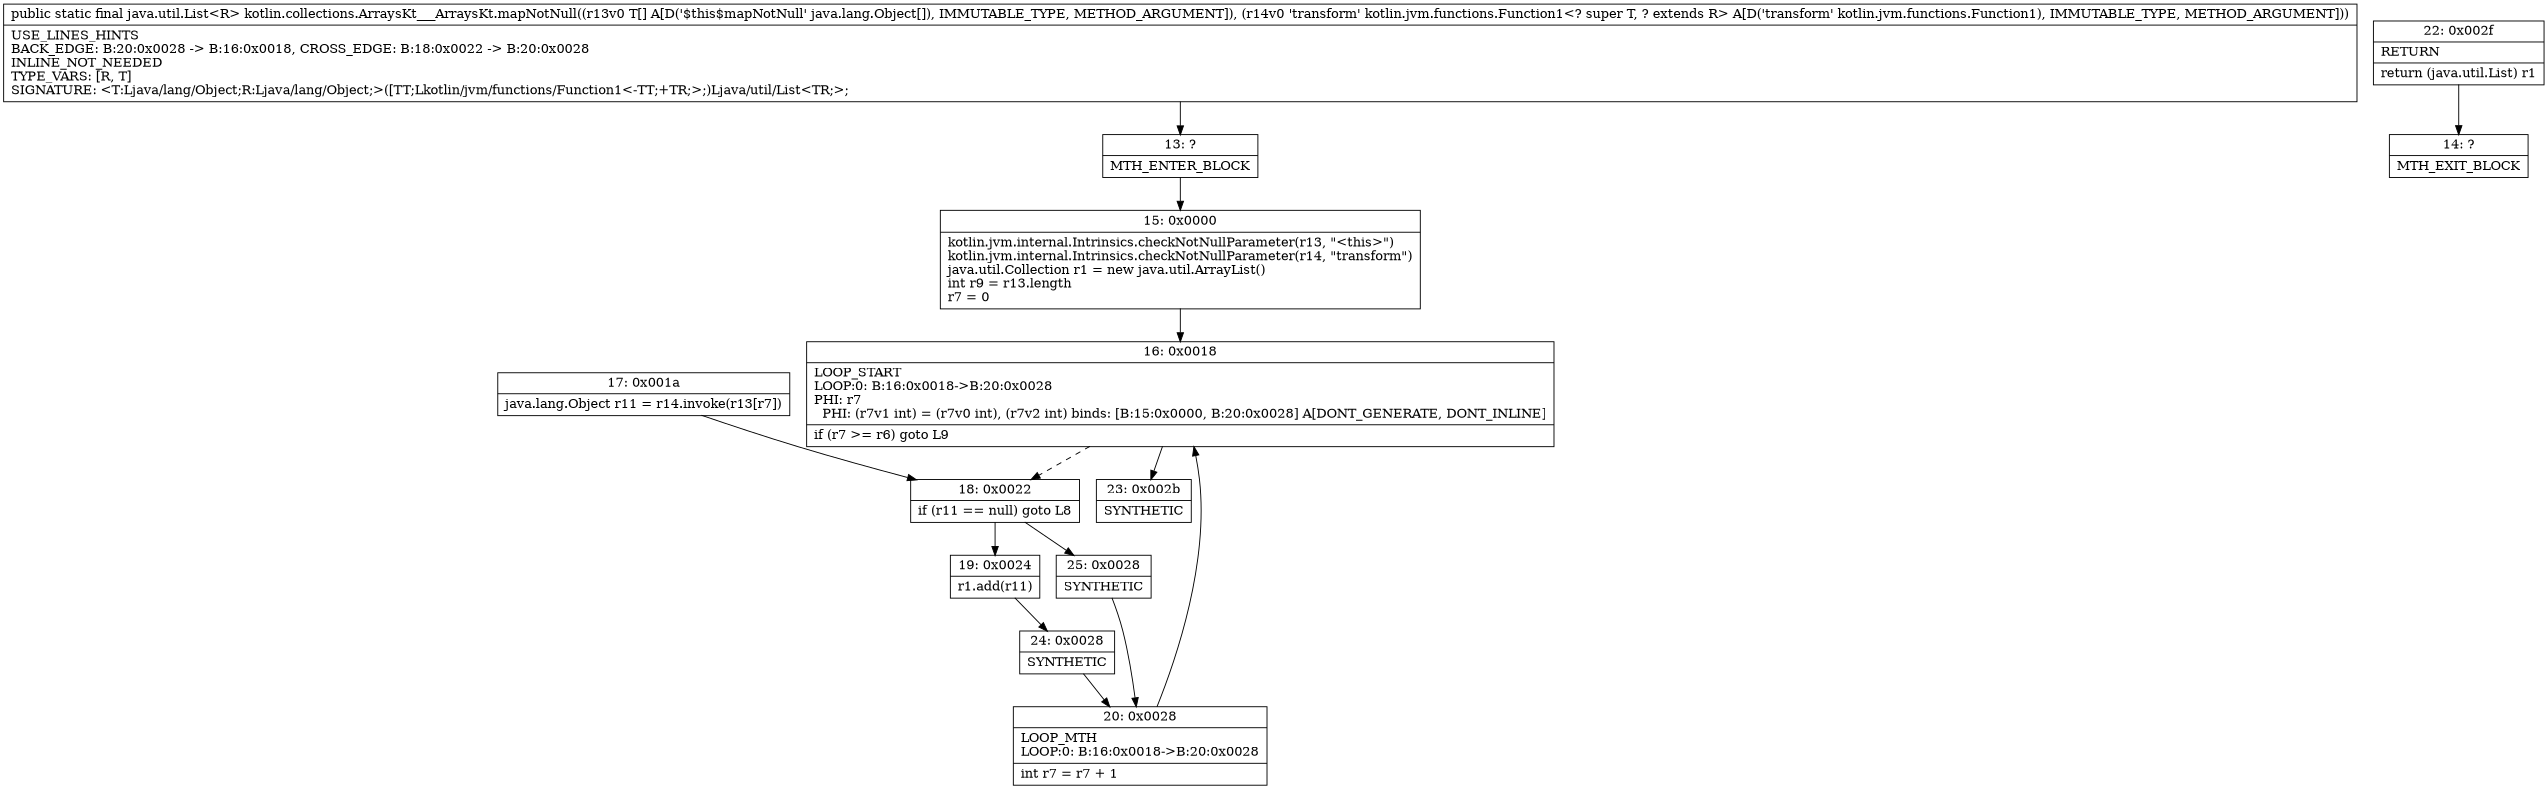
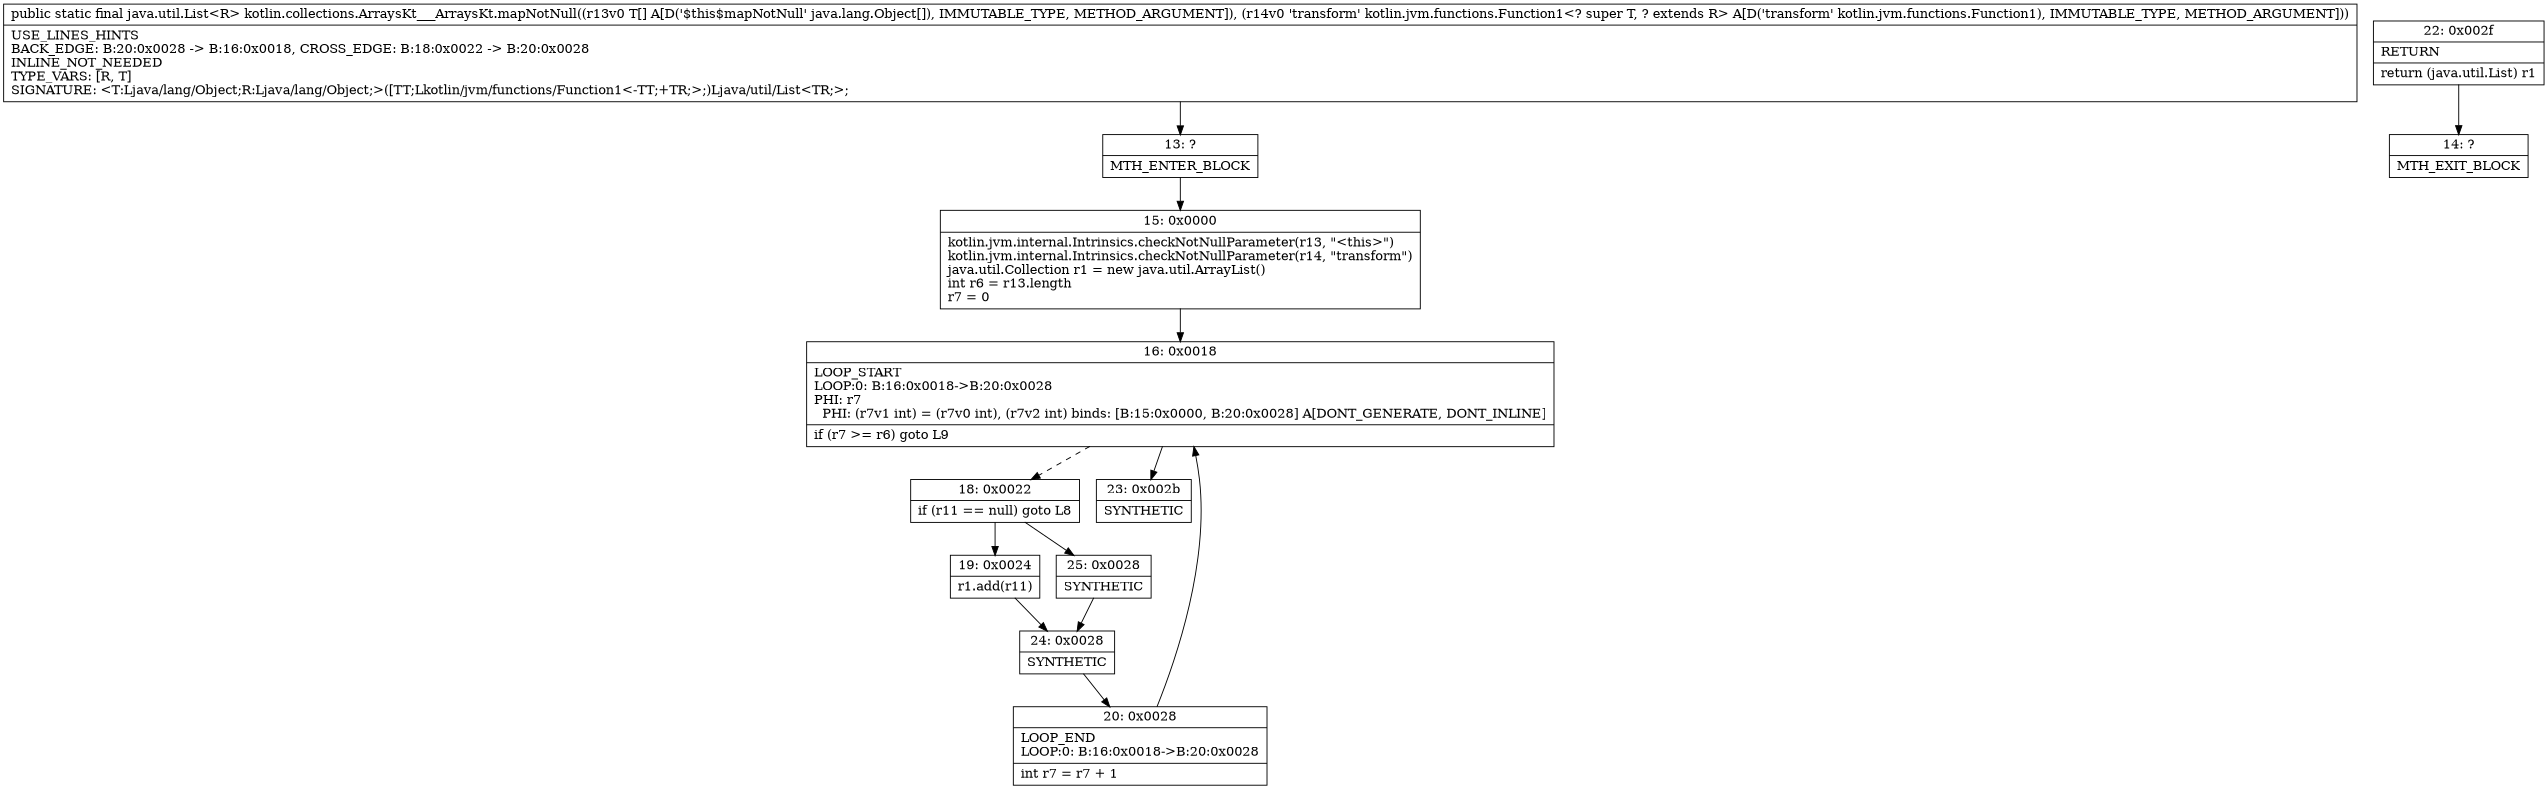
(1010, 284) -> (1010, 284)
(644, 394) -> none
(1127, 647) -> (1088, 610)
(1059, 738) -> (1058, 738)
